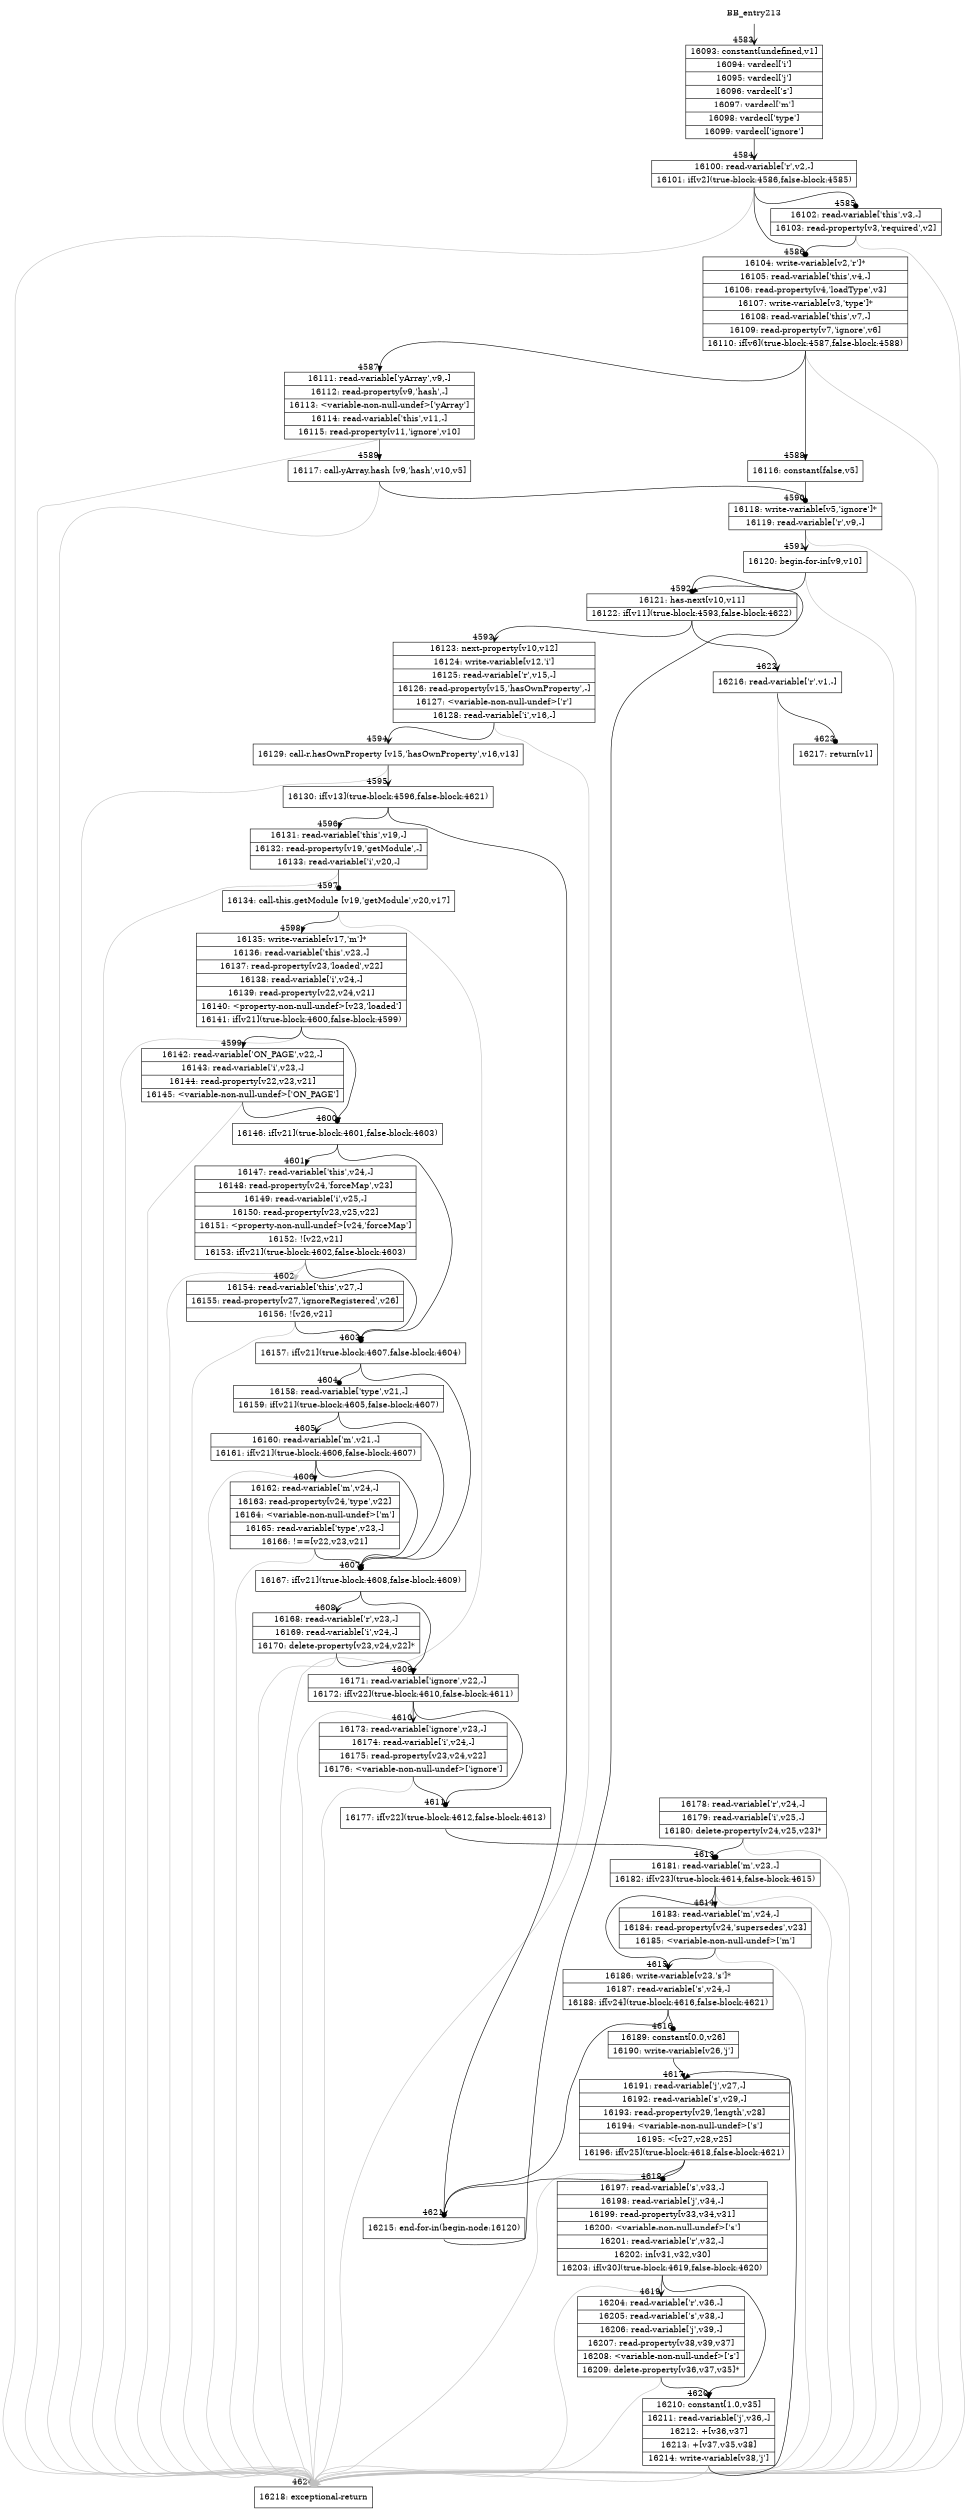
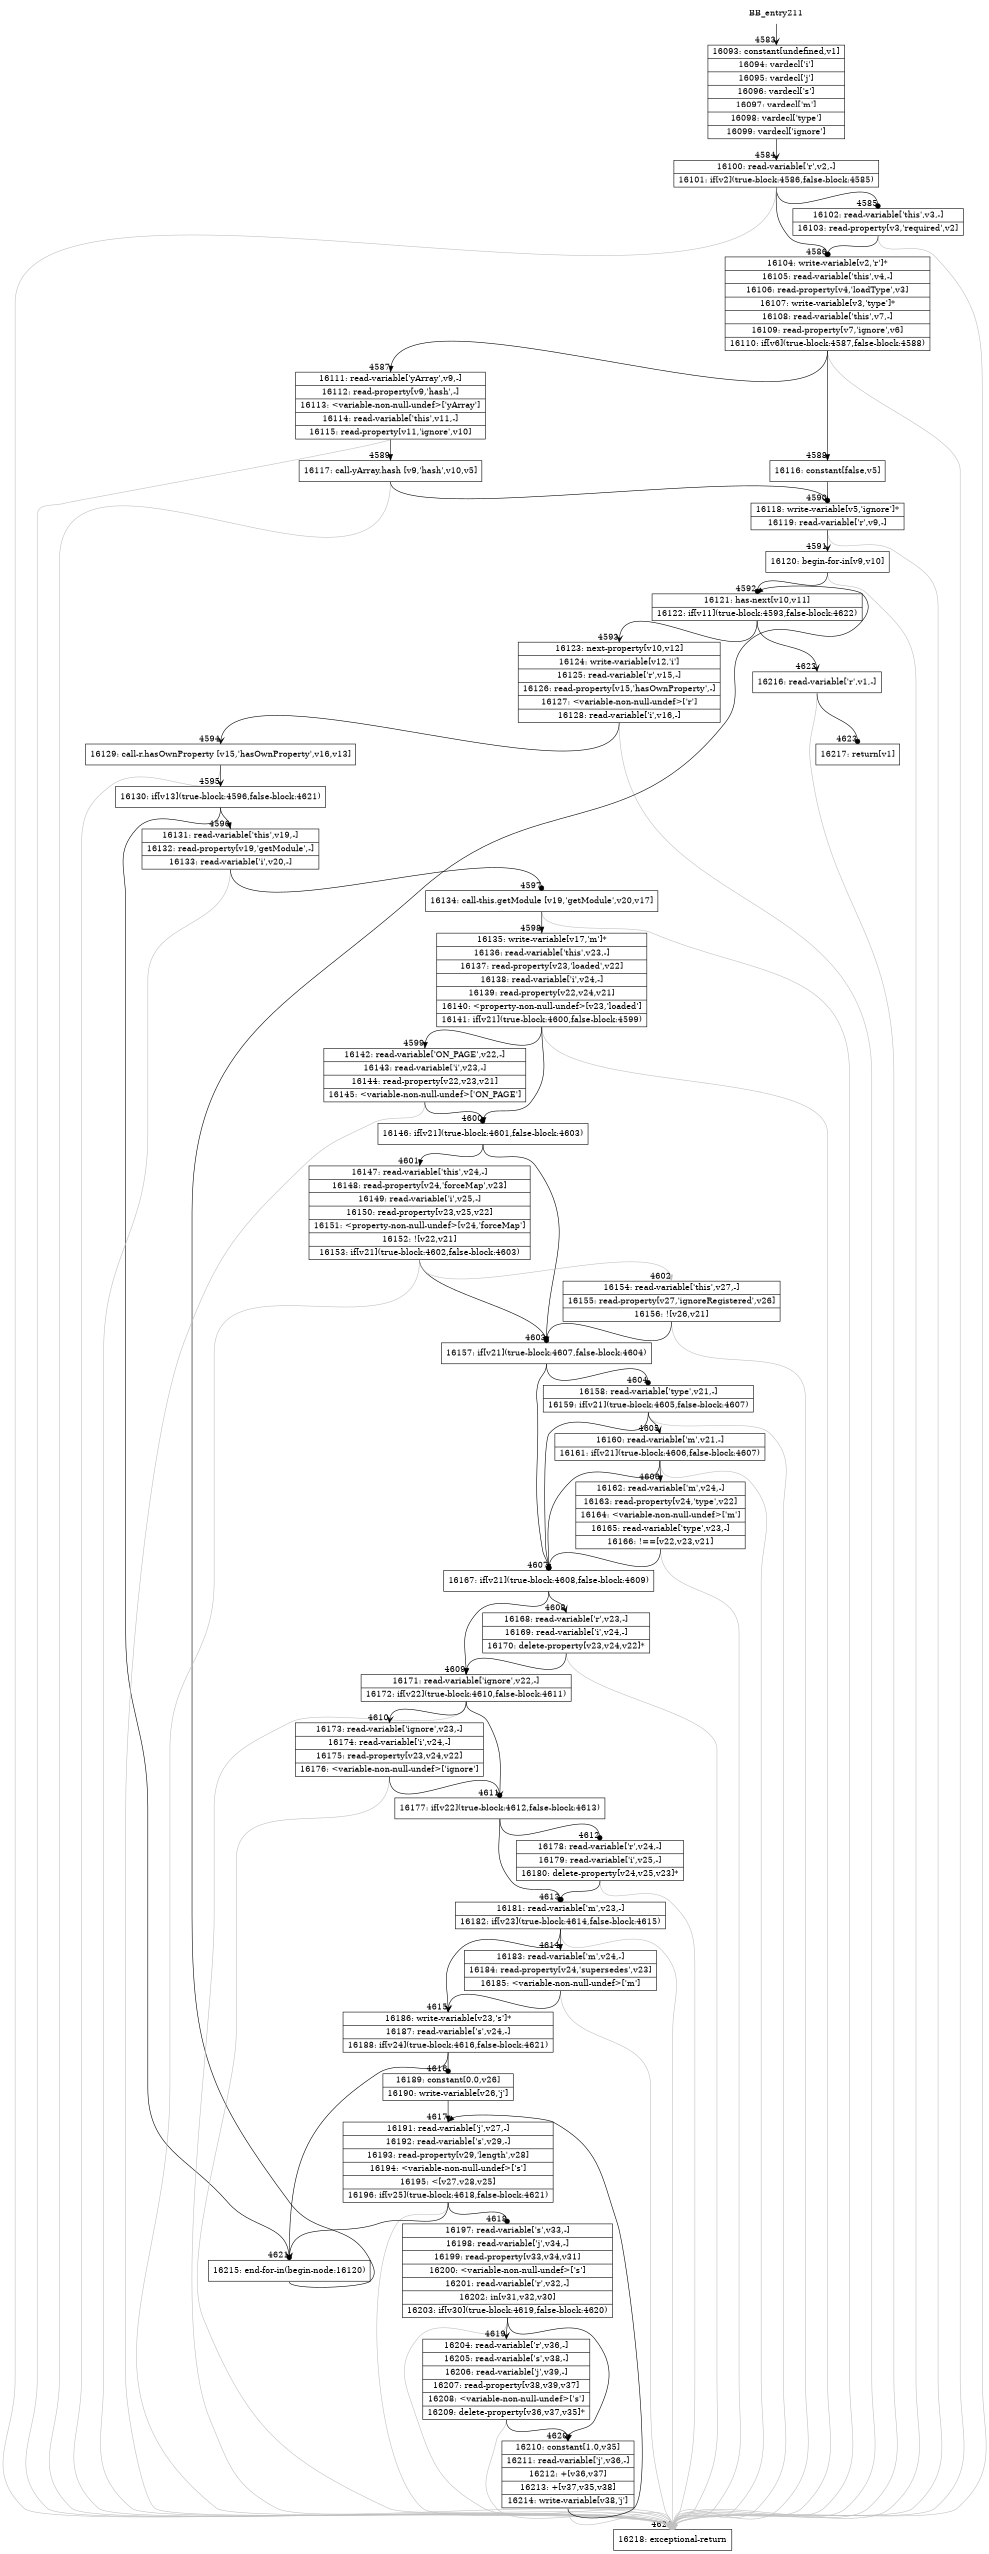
(754, 13) -> (776, 13)
none -> (548, 1830)
none -> (783, 1954)
